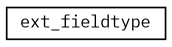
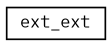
(86, 23) -> (56, 23)
